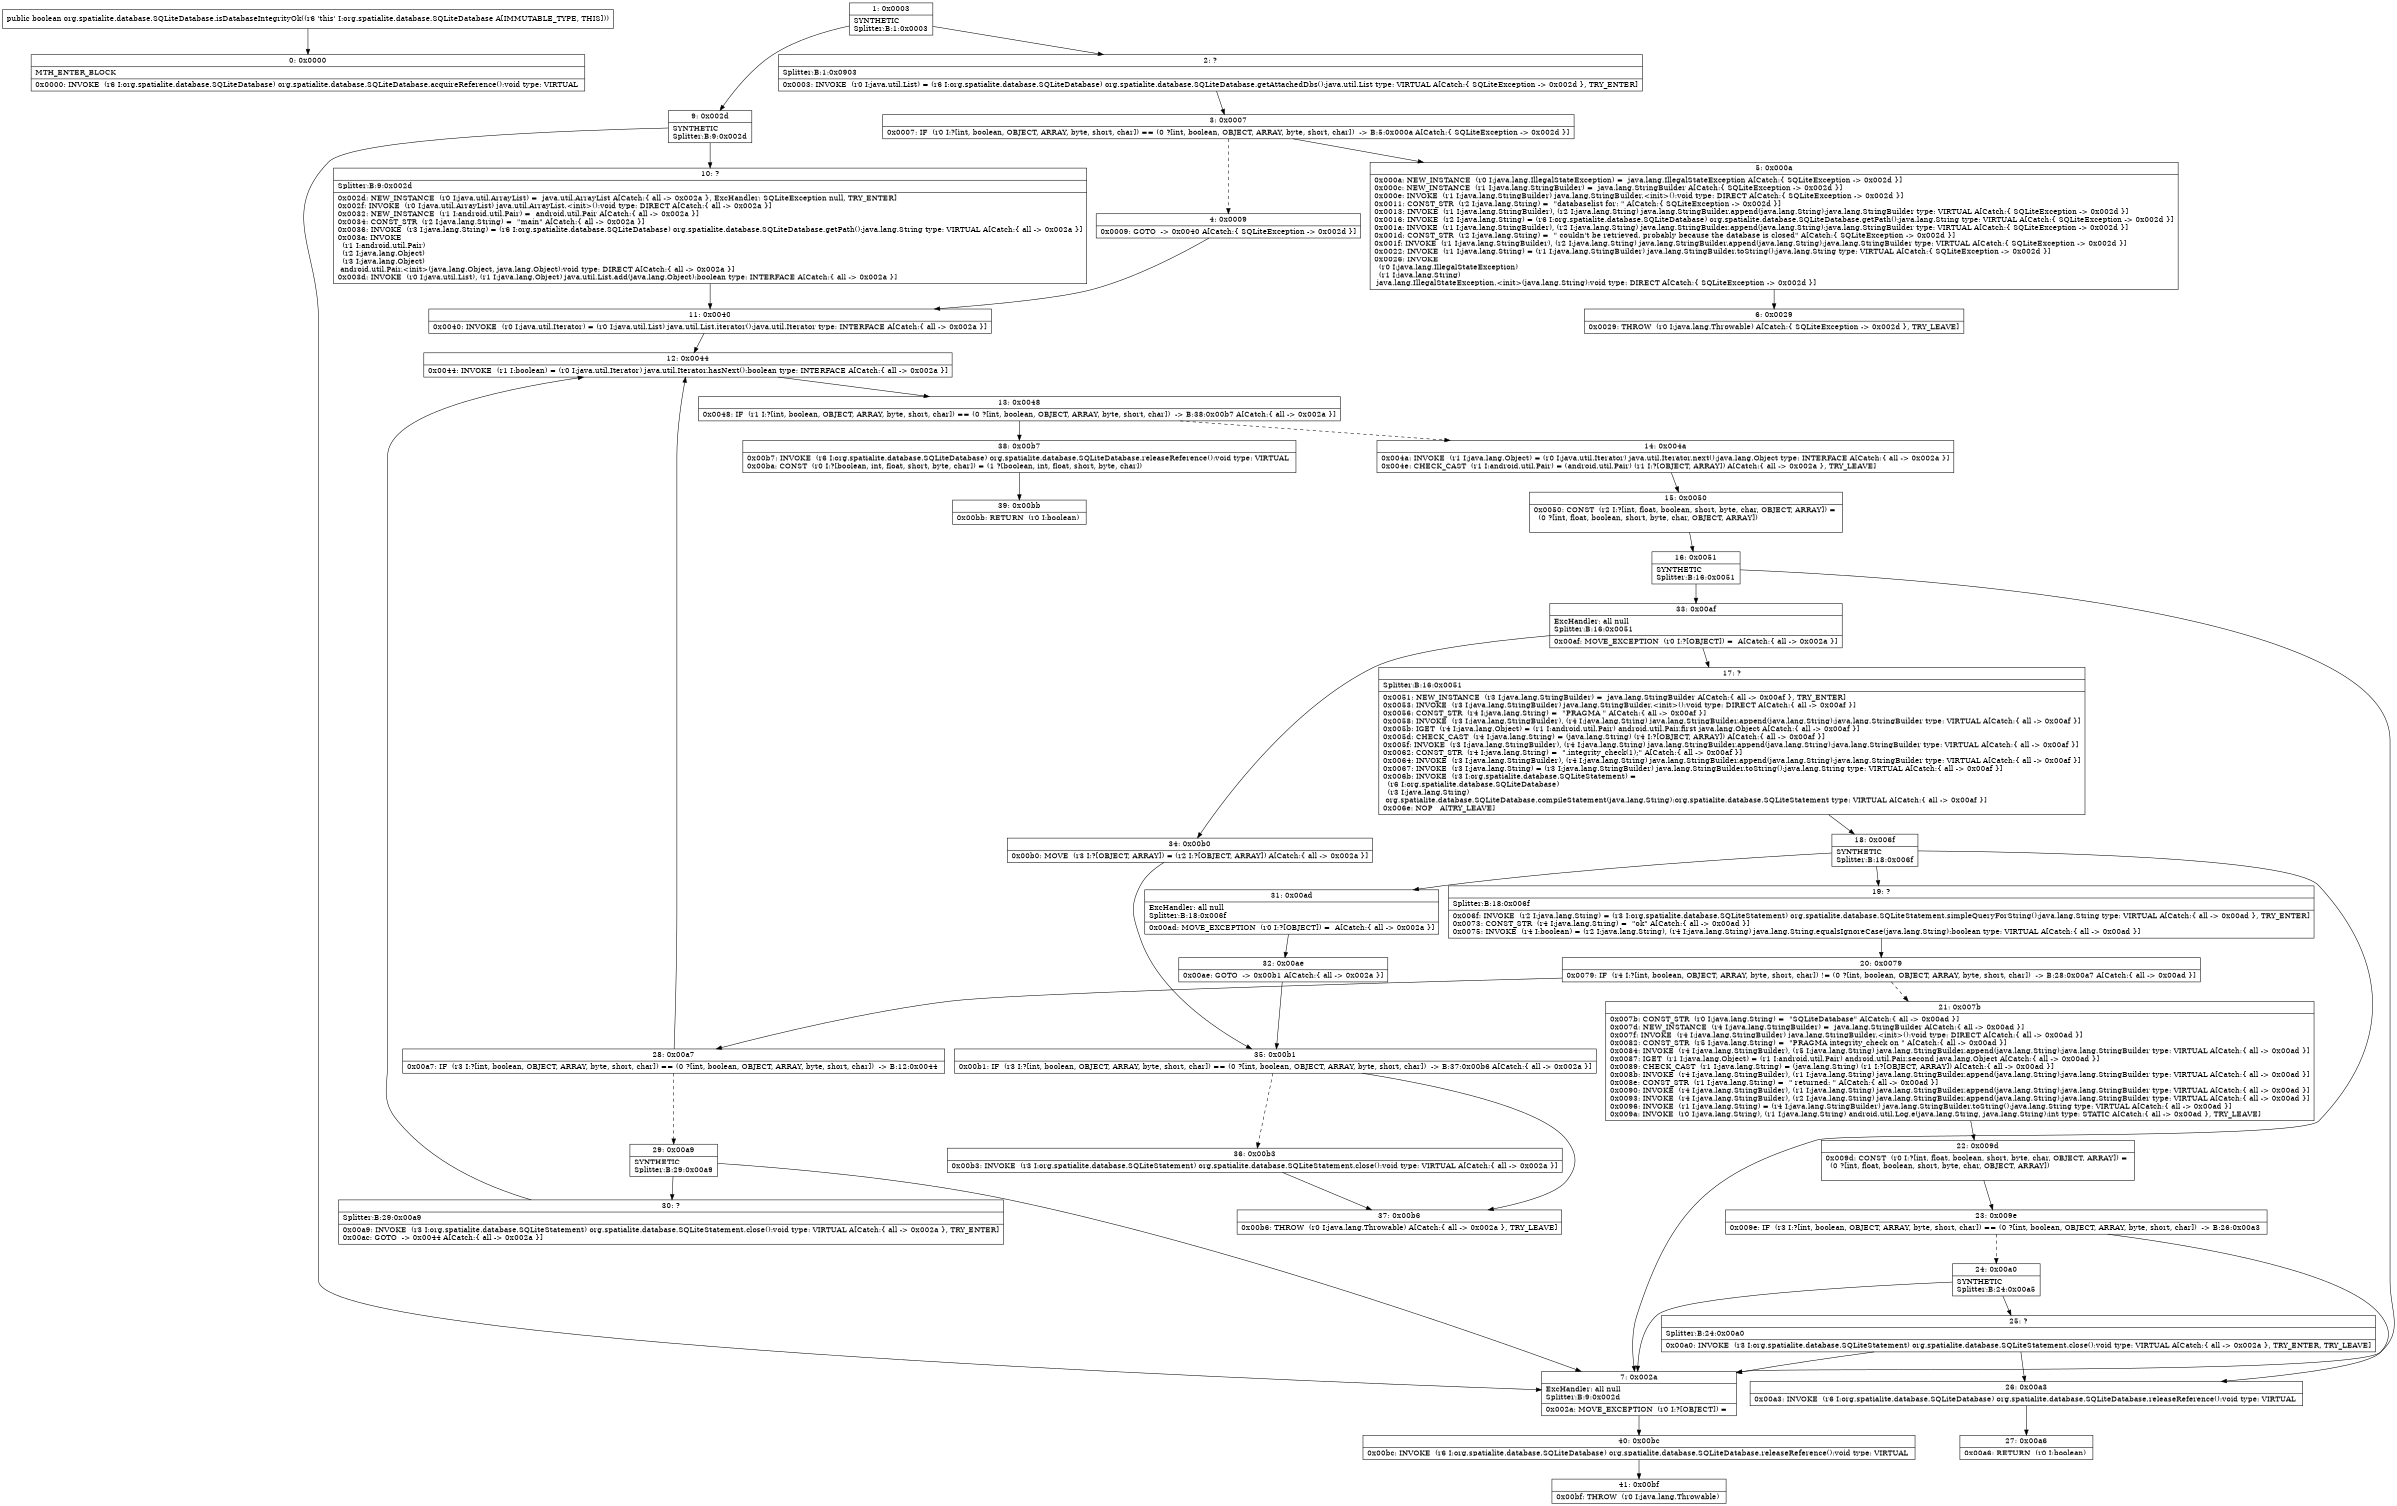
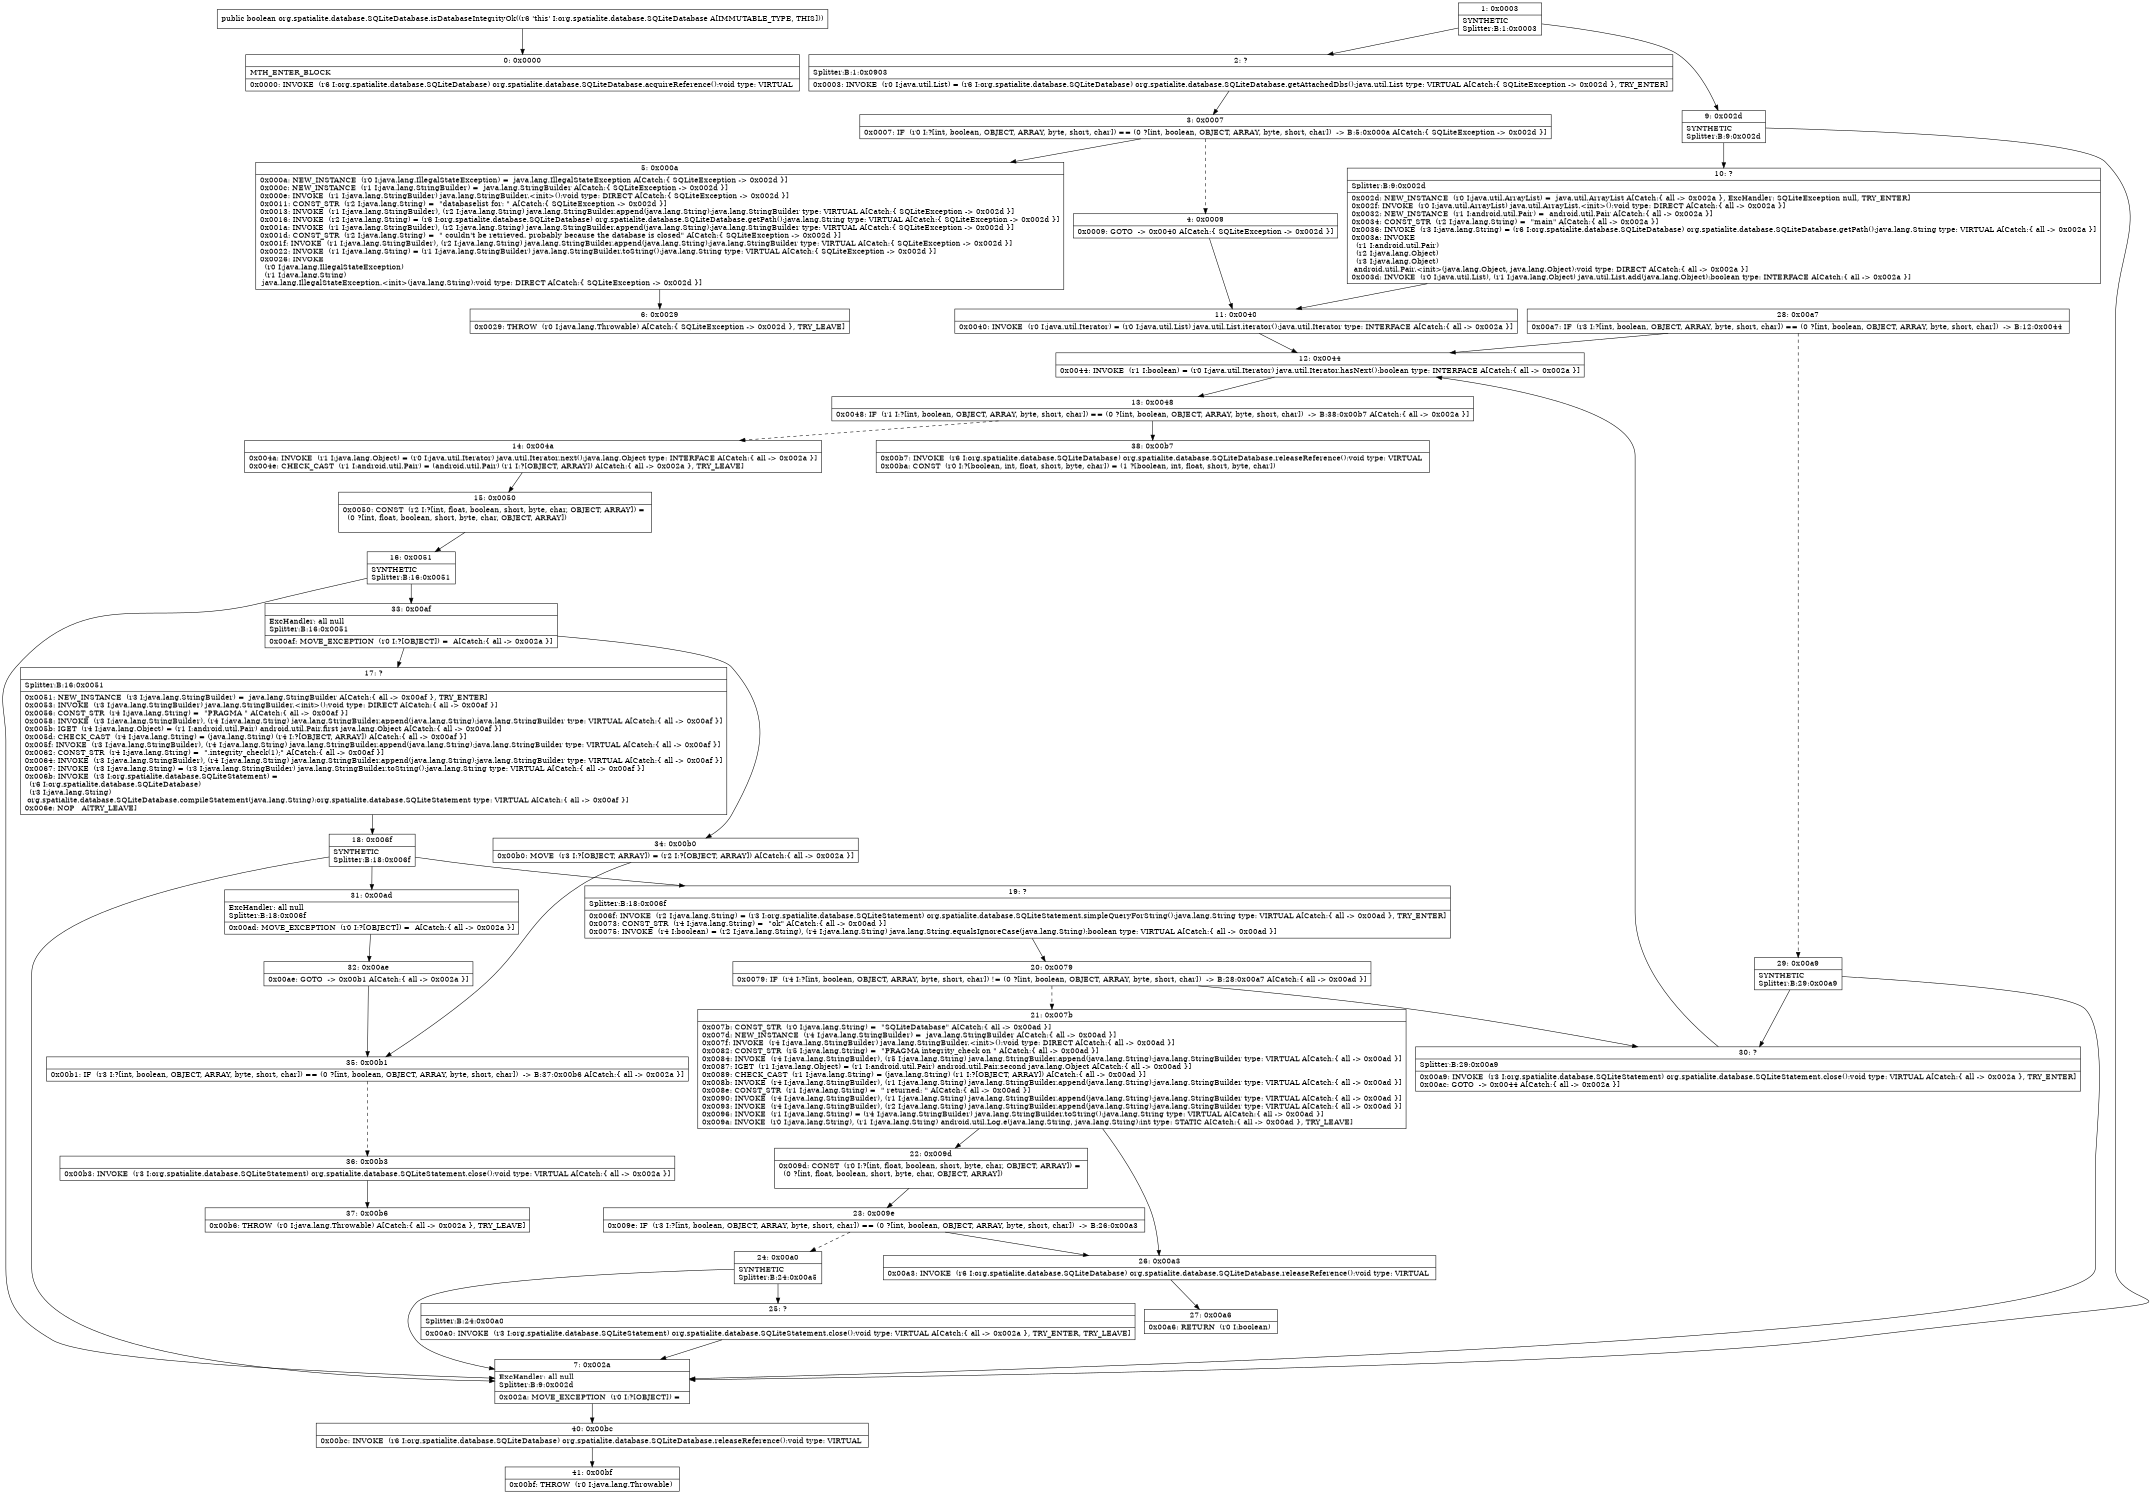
(1019, 512) -> none
(1139, 991) -> (1416, 1010)
(1528, 1115) -> none
(2023, 1364) -> (1139, 1186)
